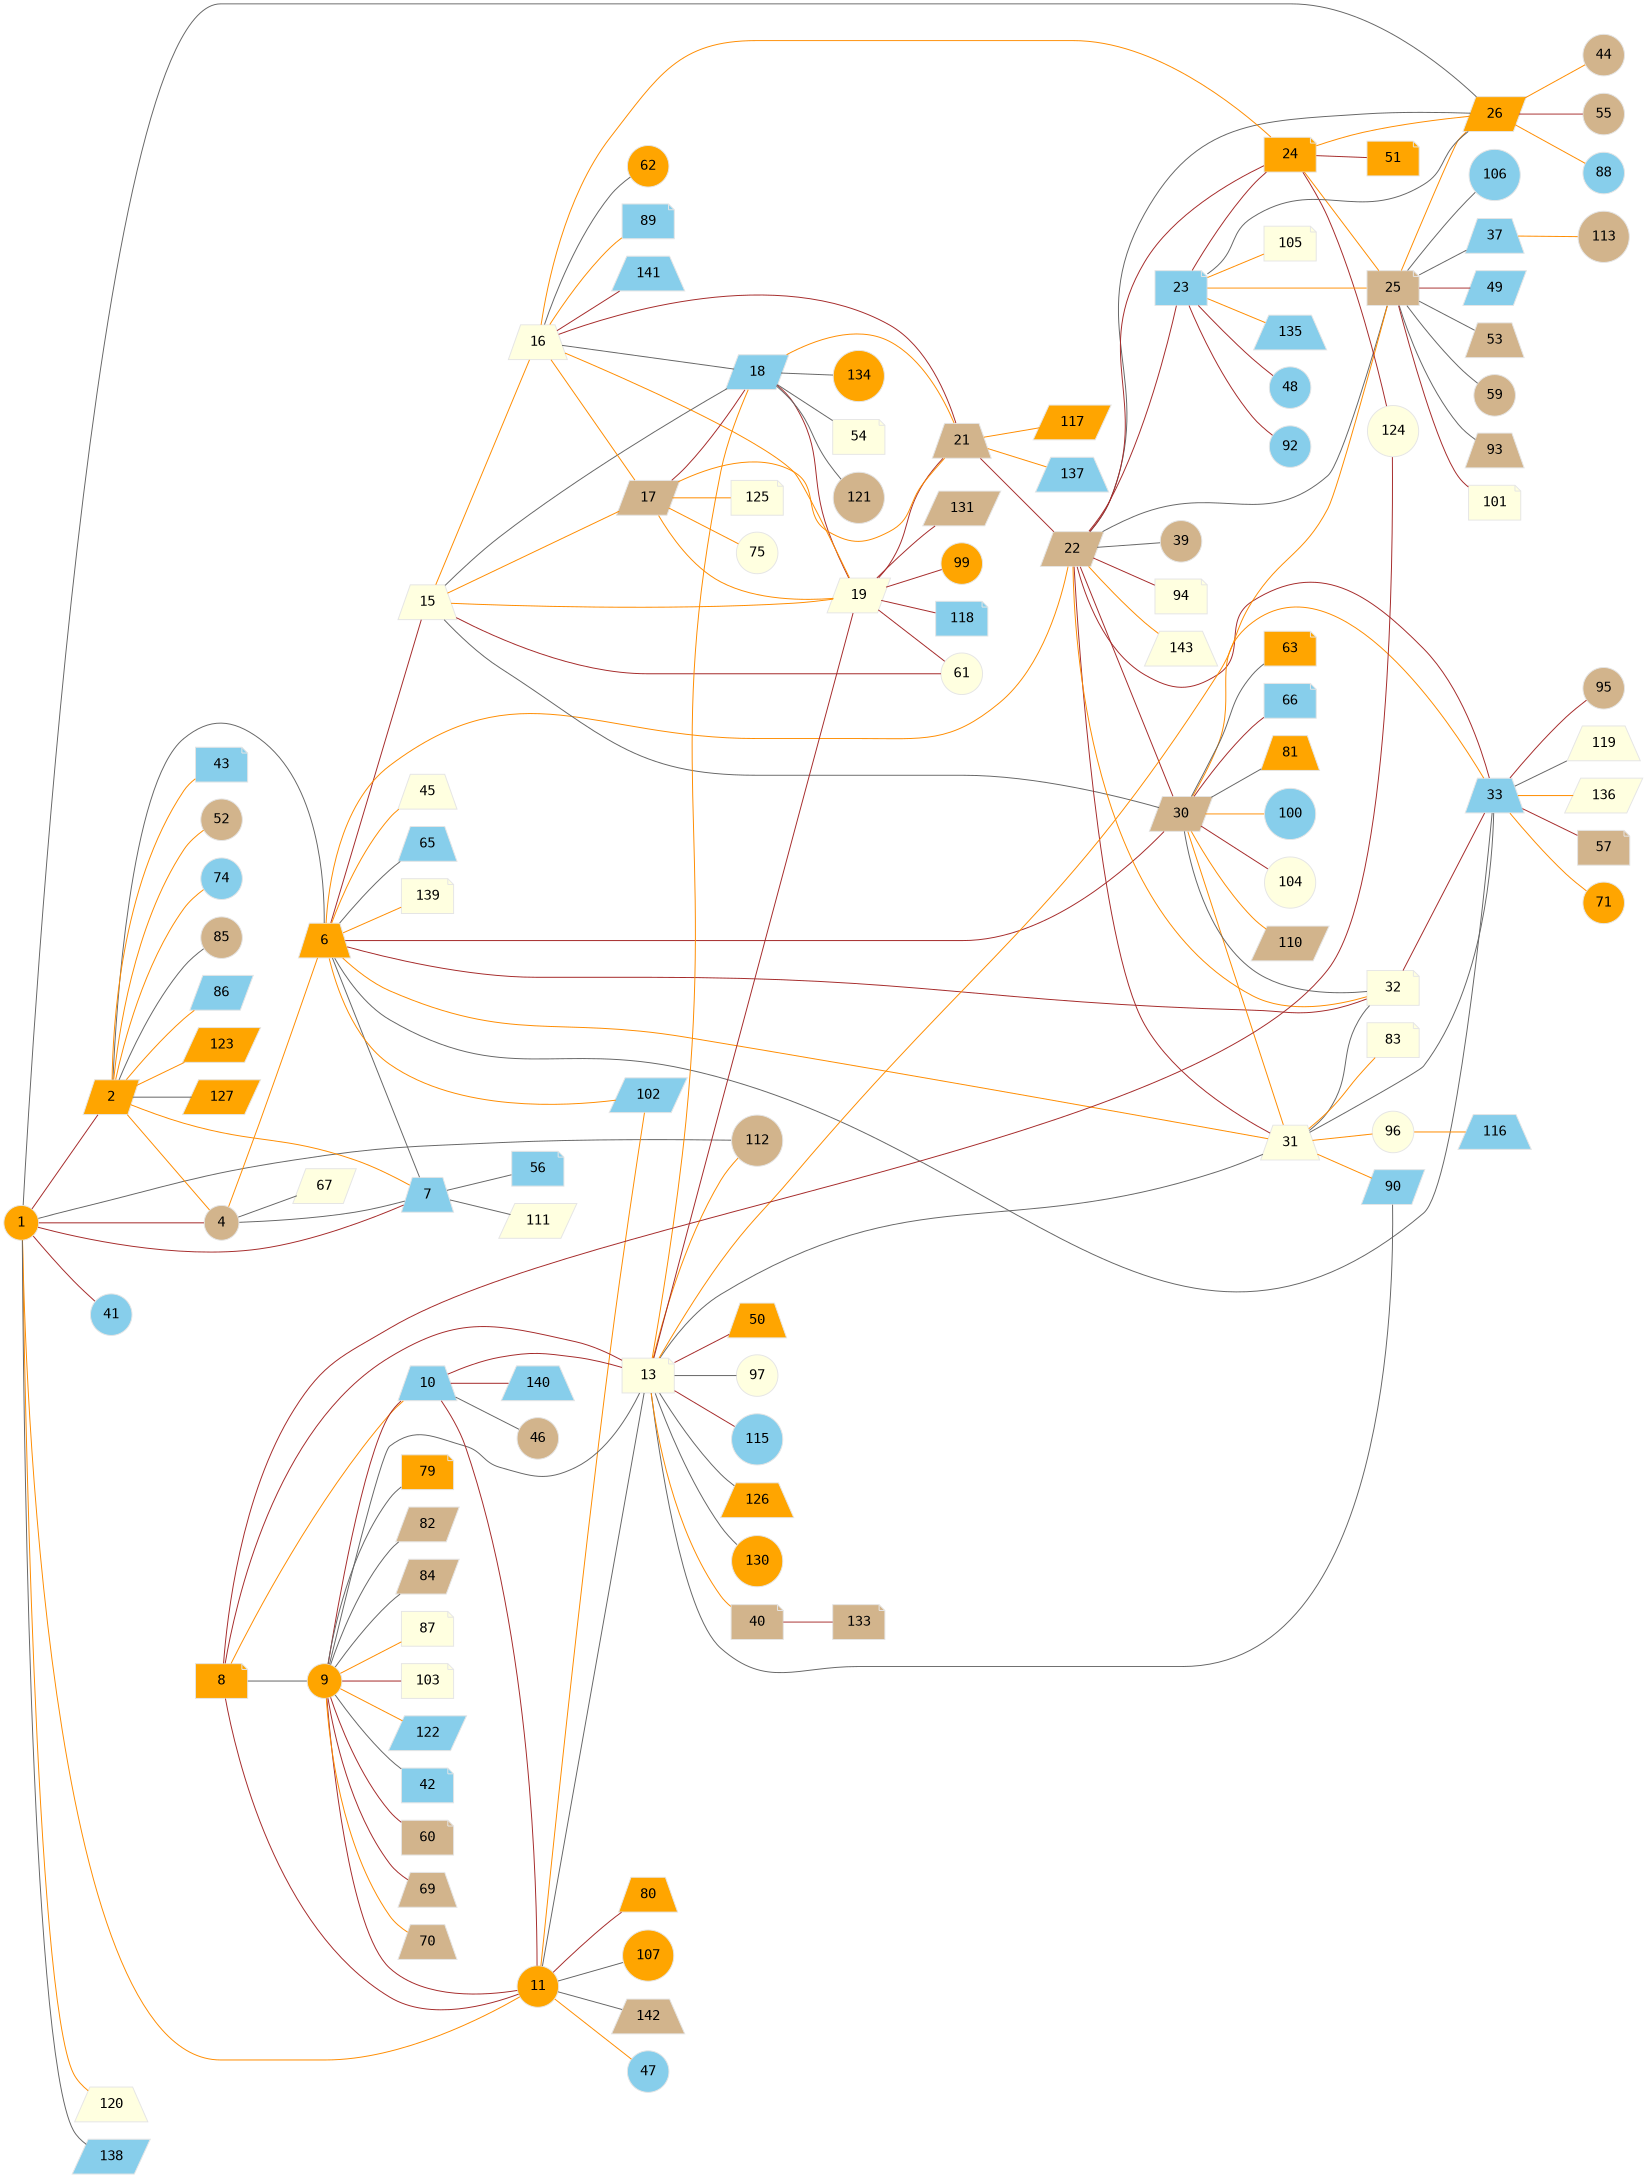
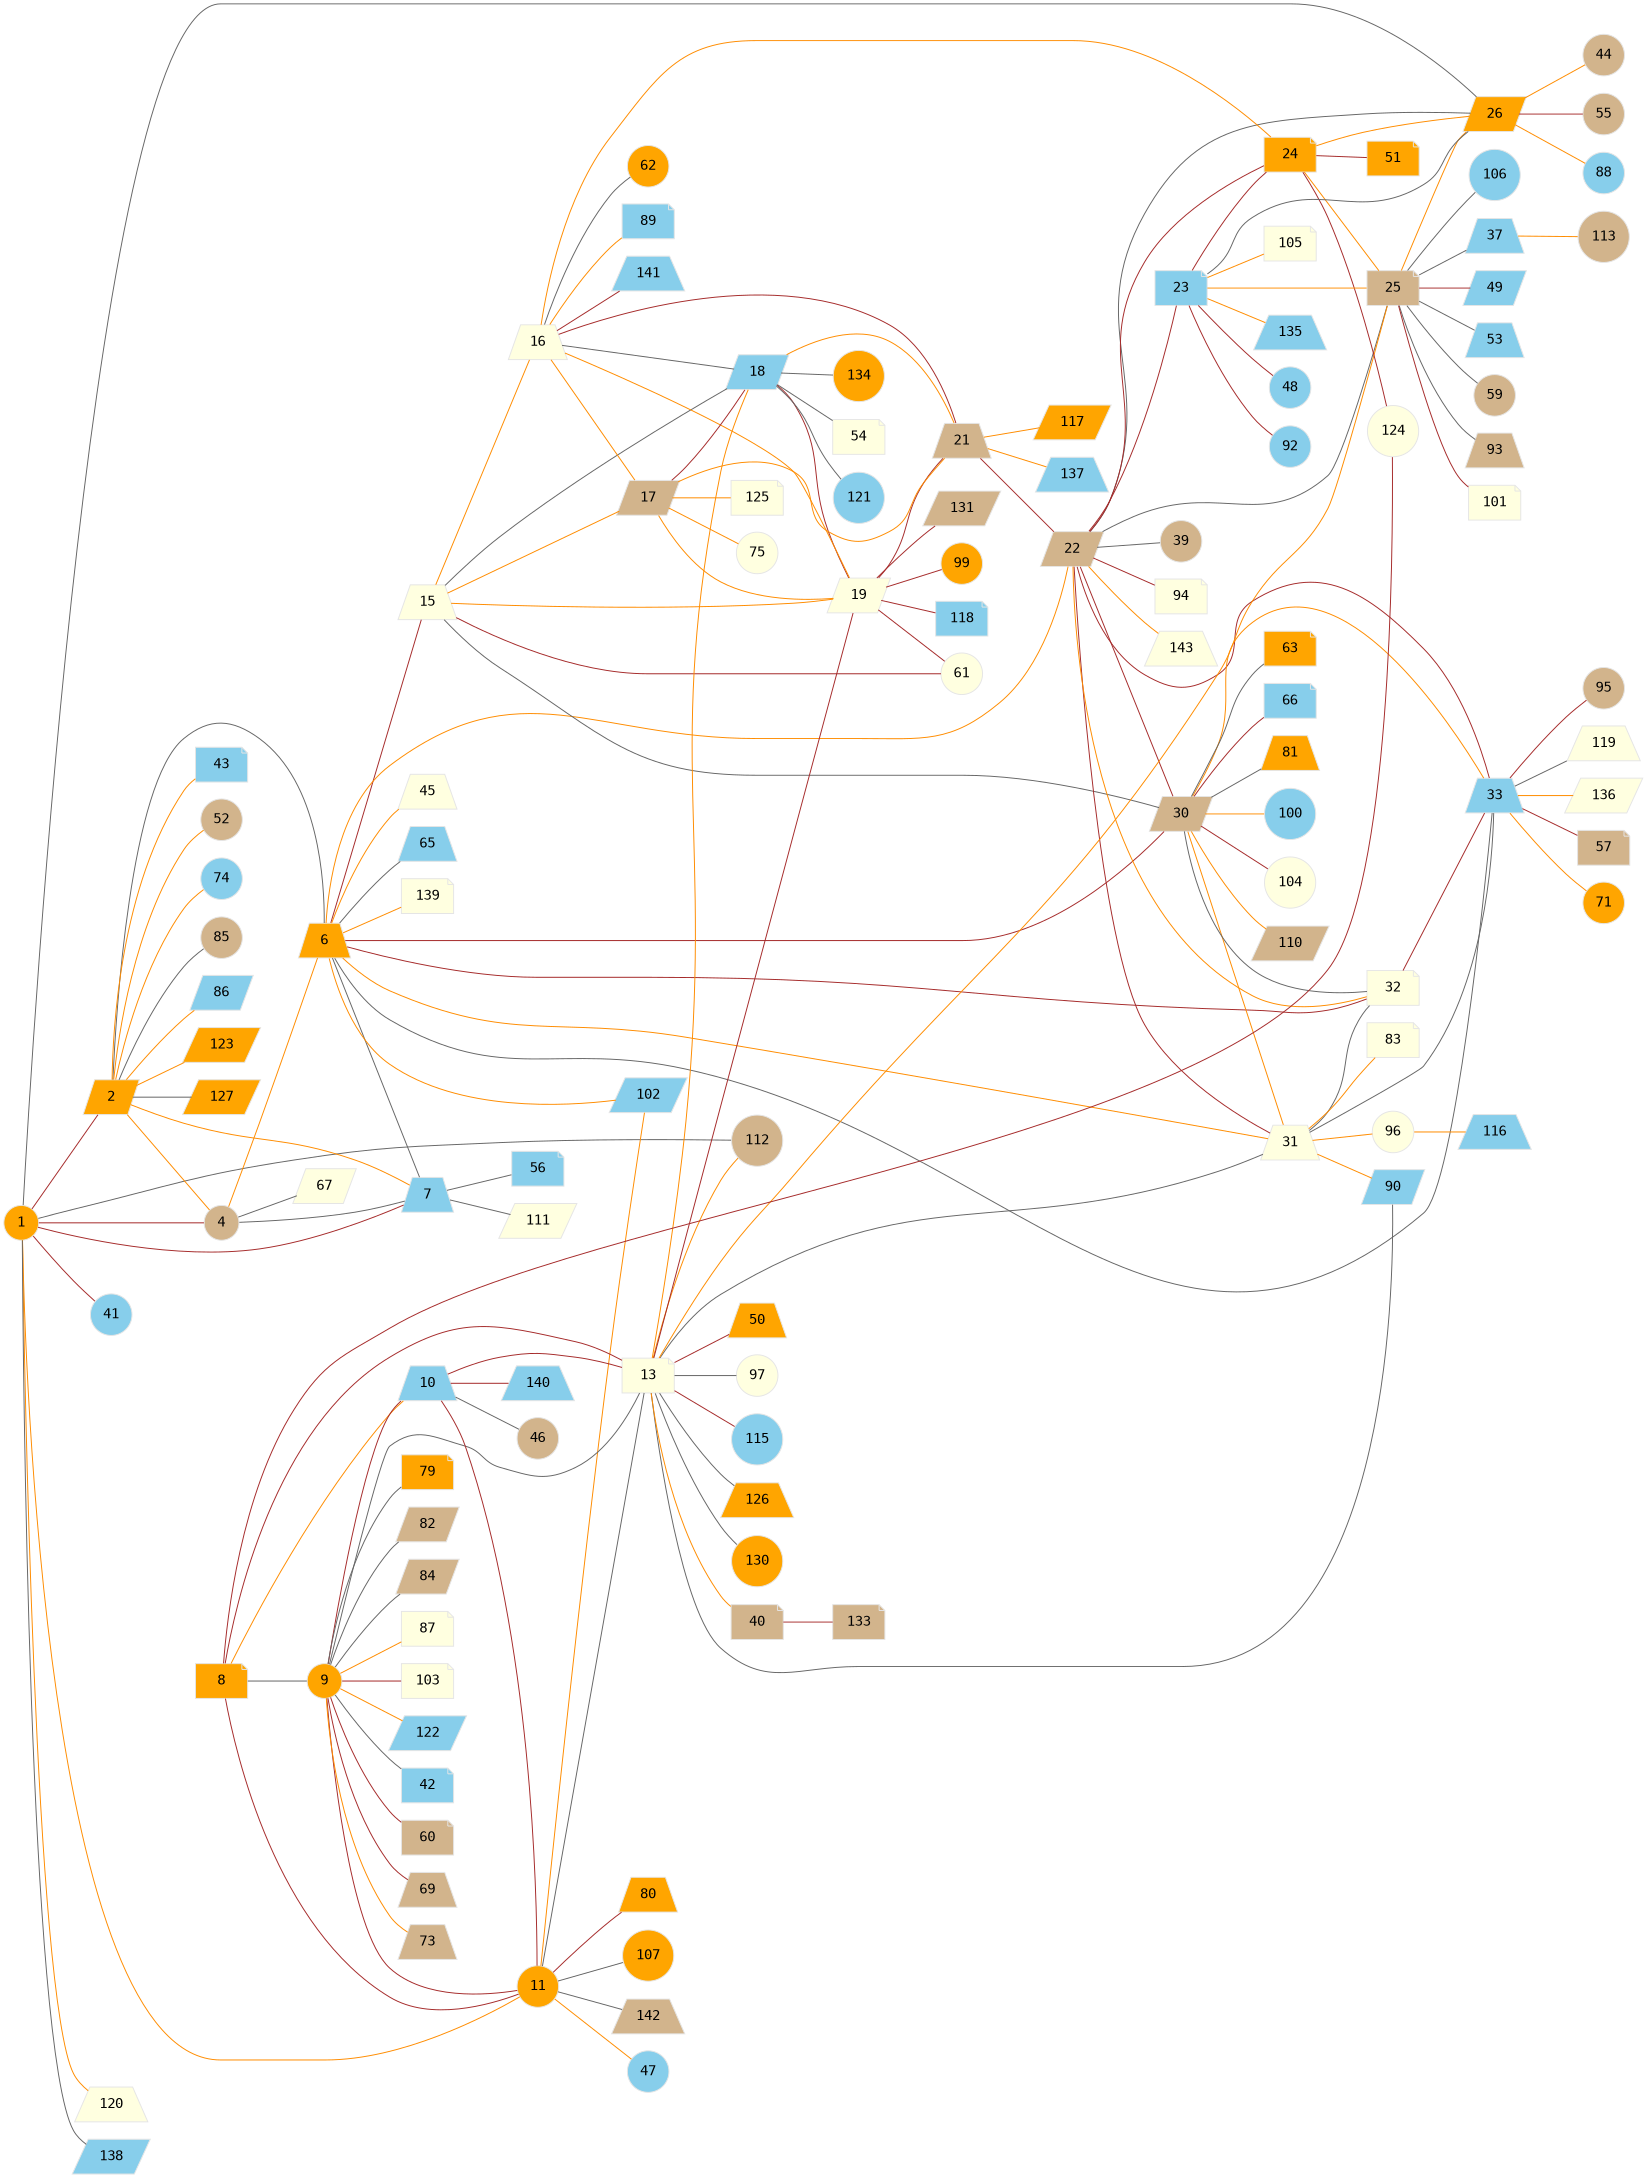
(1495, 340) -> (1495, 340)
(859, 498) -> (859, 498)
(428, 1942) -> (428, 1942)
